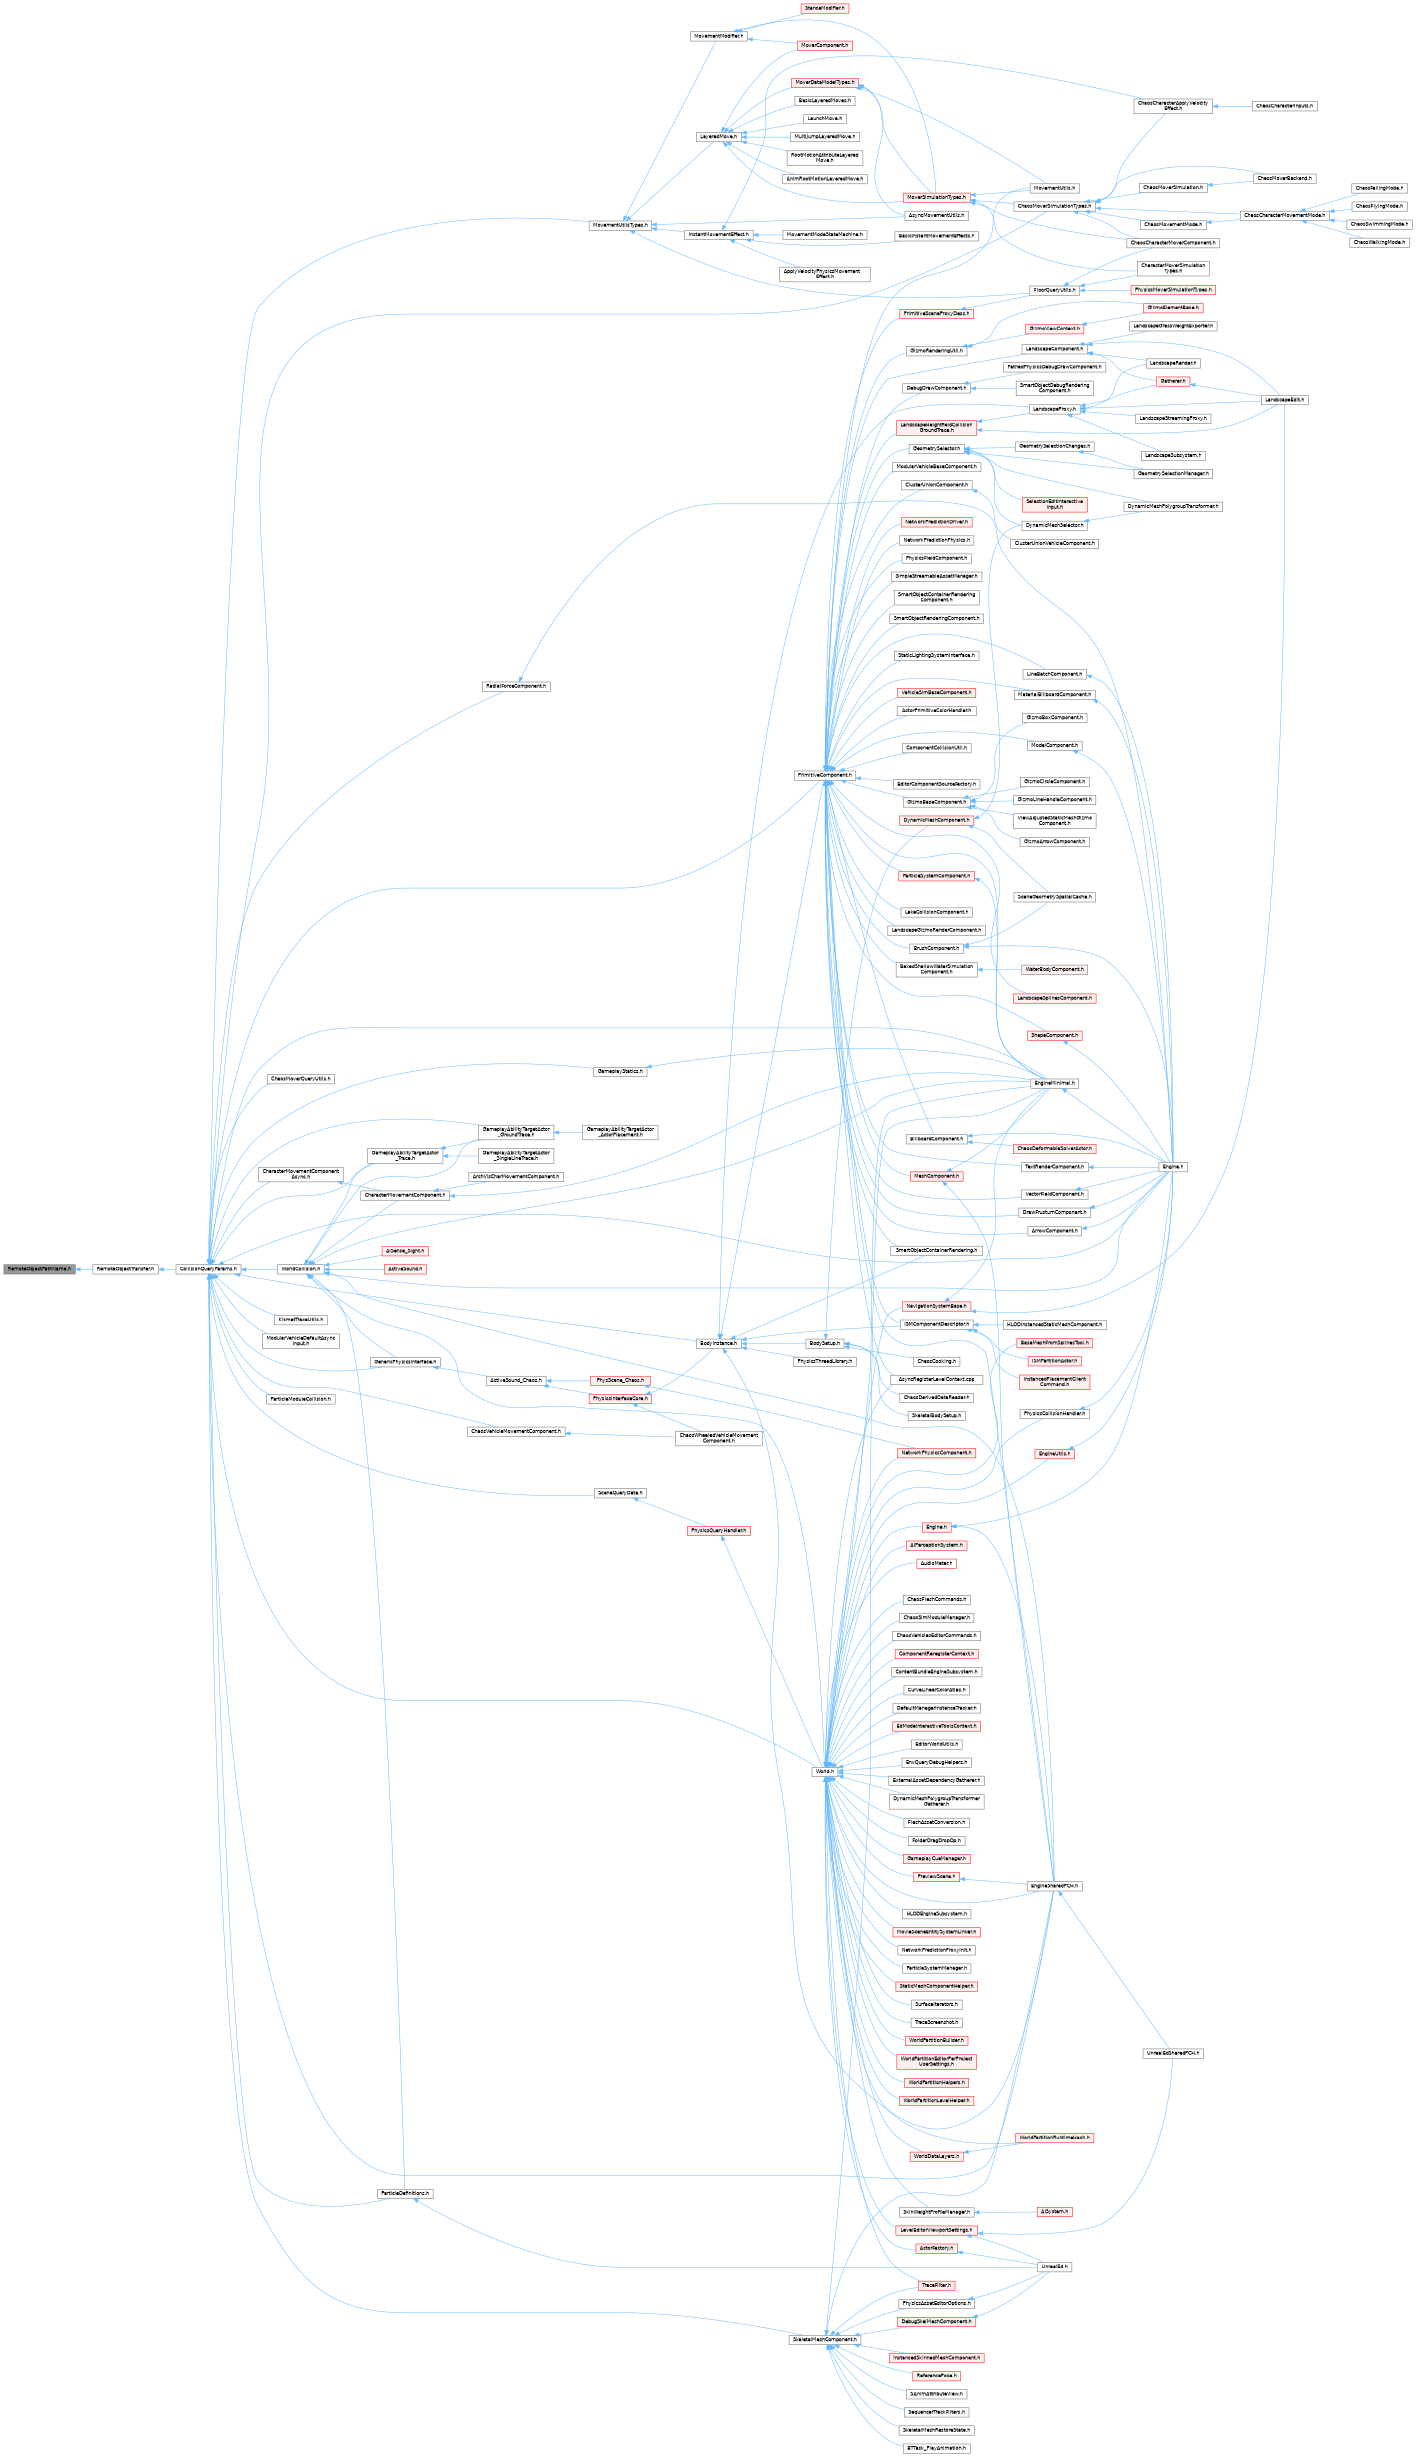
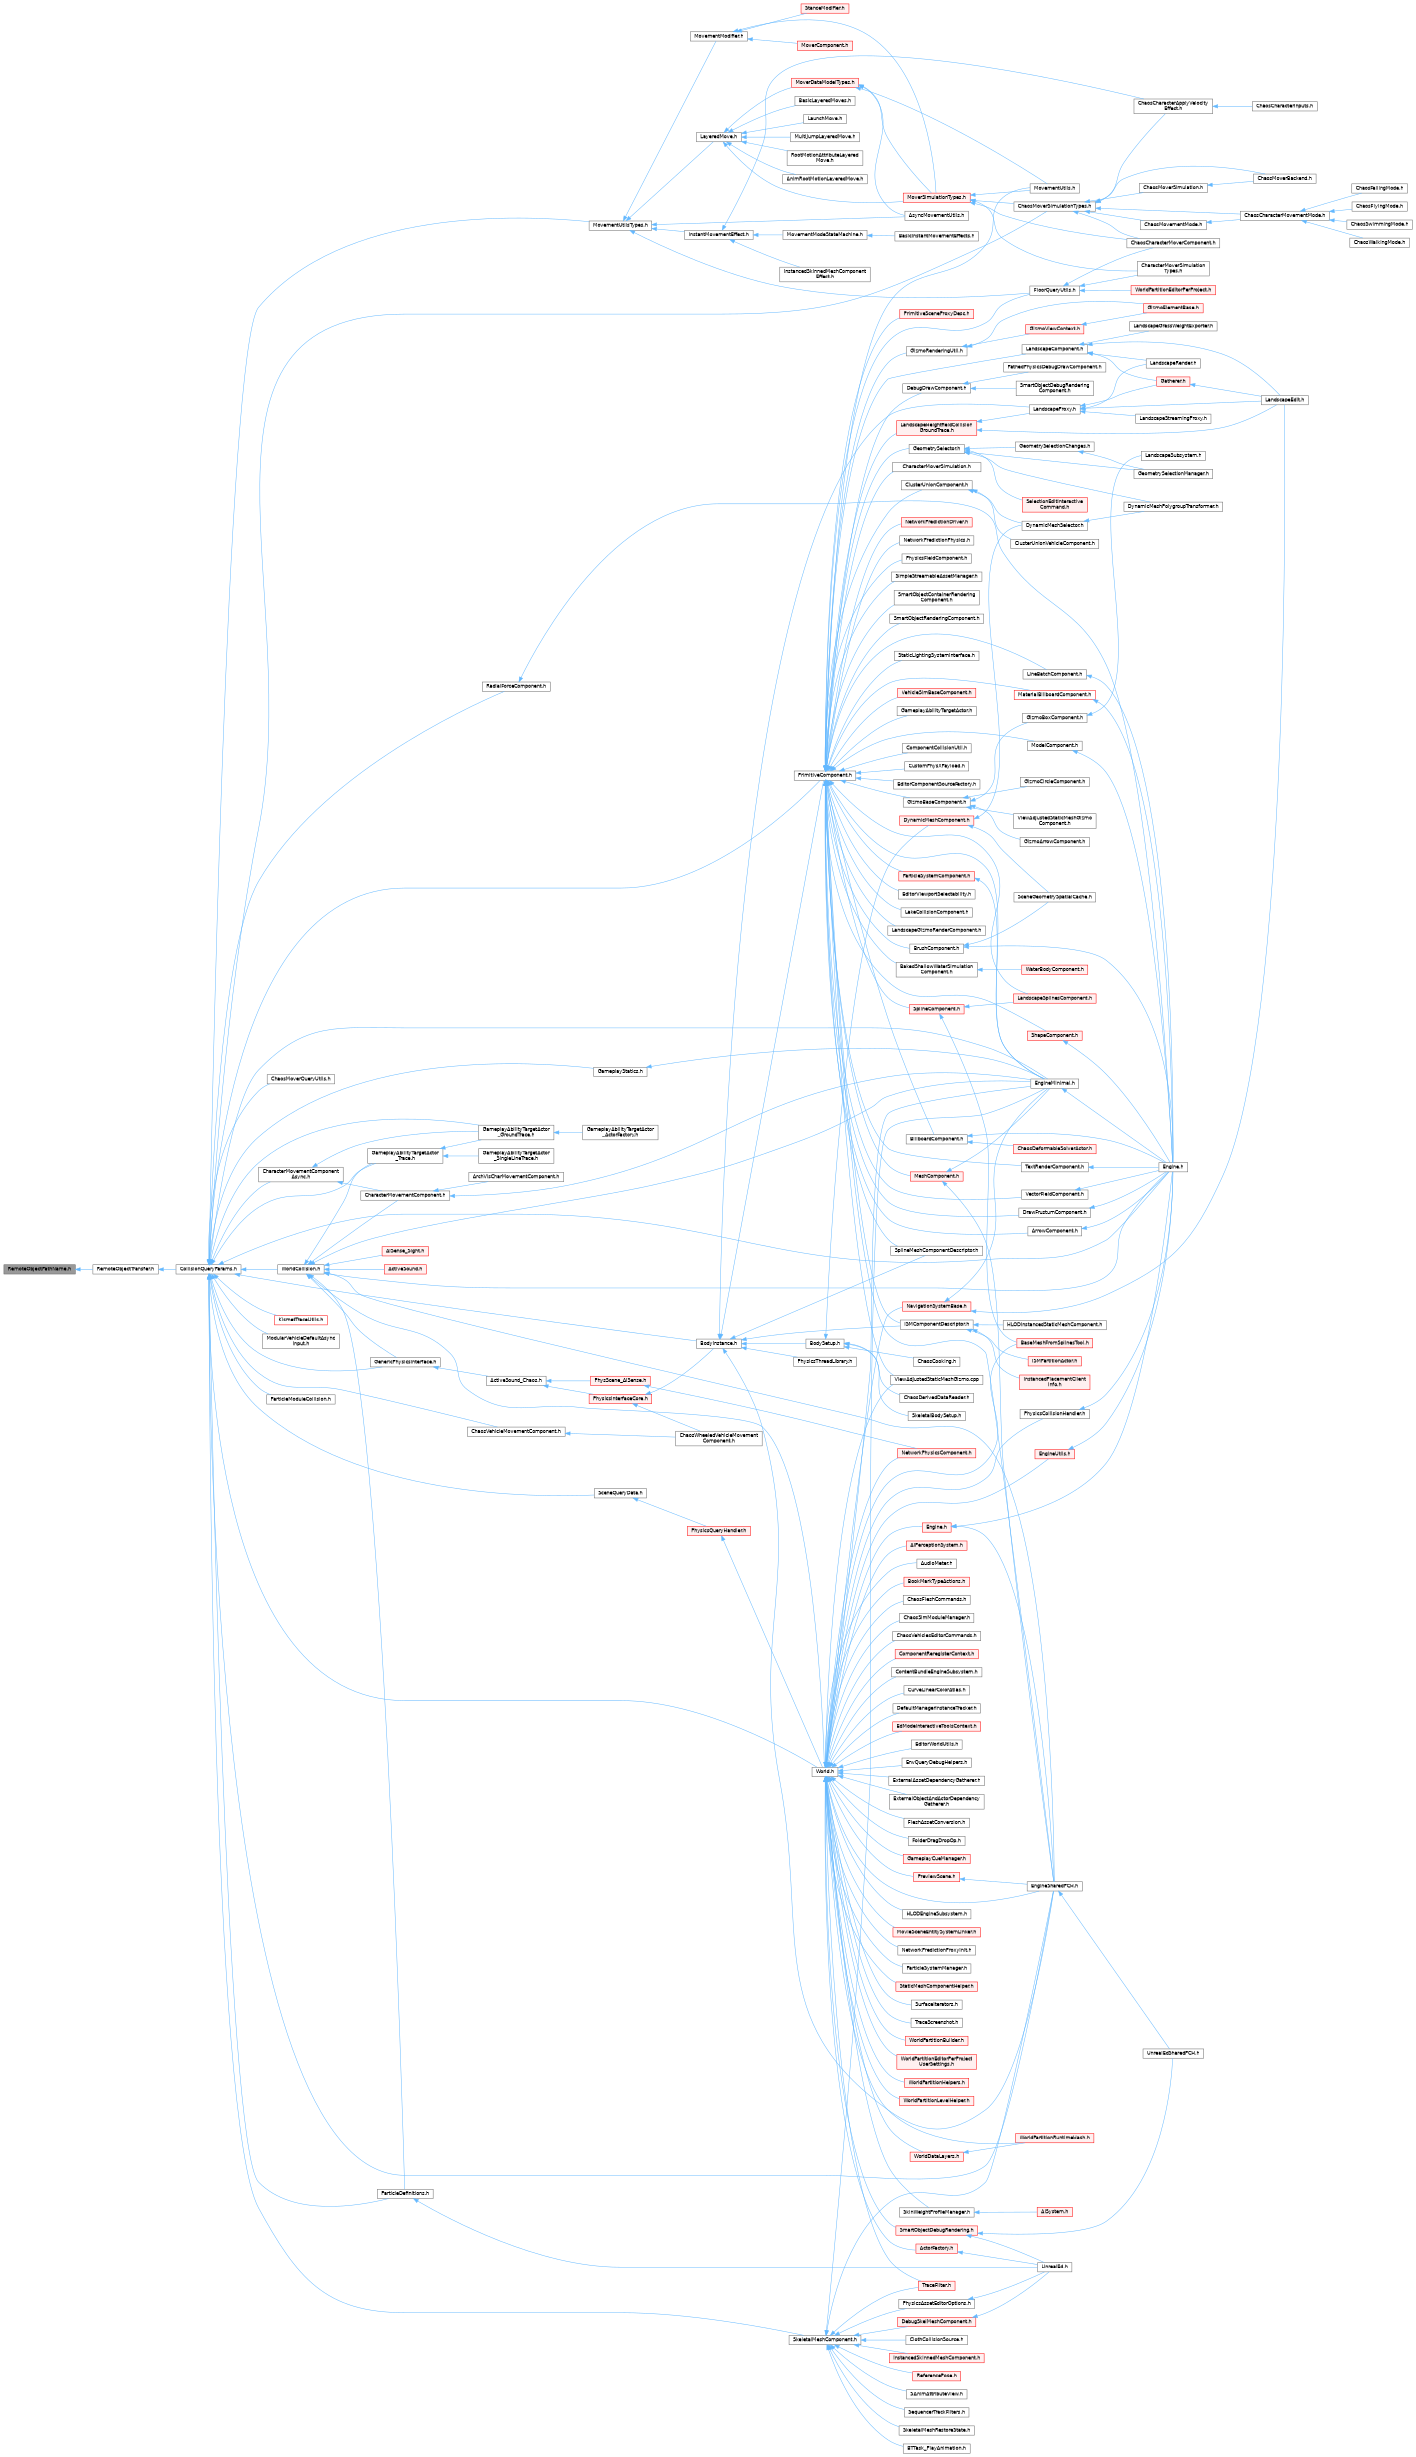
(754, 82) -> none
(826, 246) -> (883, 236)
(825, 275) -> (825, 275)
(1173, 290) -> (1173, 290)
(998, 302) -> (861, 399)
(1108, 430) -> (1114, 583)
(937, 467) -> (937, 467)
(994, 488) -> (997, 511)
(1055, 505) -> (1055, 505)
(1055, 695) -> (1055, 695)
(937, 711) -> (937, 711)
none -> (937, 766)
(1055, 800) -> none
none -> (937, 894)
(1055, 970) -> (1055, 970)
none -> (937, 1009)
(620, 1133) -> (620, 1133)
(381, 1178) -> (395, 1137)
(937, 1251) -> (937, 1251)
(301, 1320) -> (301, 1320)
(937, 1380) -> (937, 1380)
(620, 1381) -> (620, 1381)
(1055, 1382) -> (1055, 1382)
(937, 1564) -> (937, 1564)
none -> (937, 1582)
(937, 1802) -> (937, 1802)
(937, 2231) -> (937, 2231)
none -> (937, 2340)
